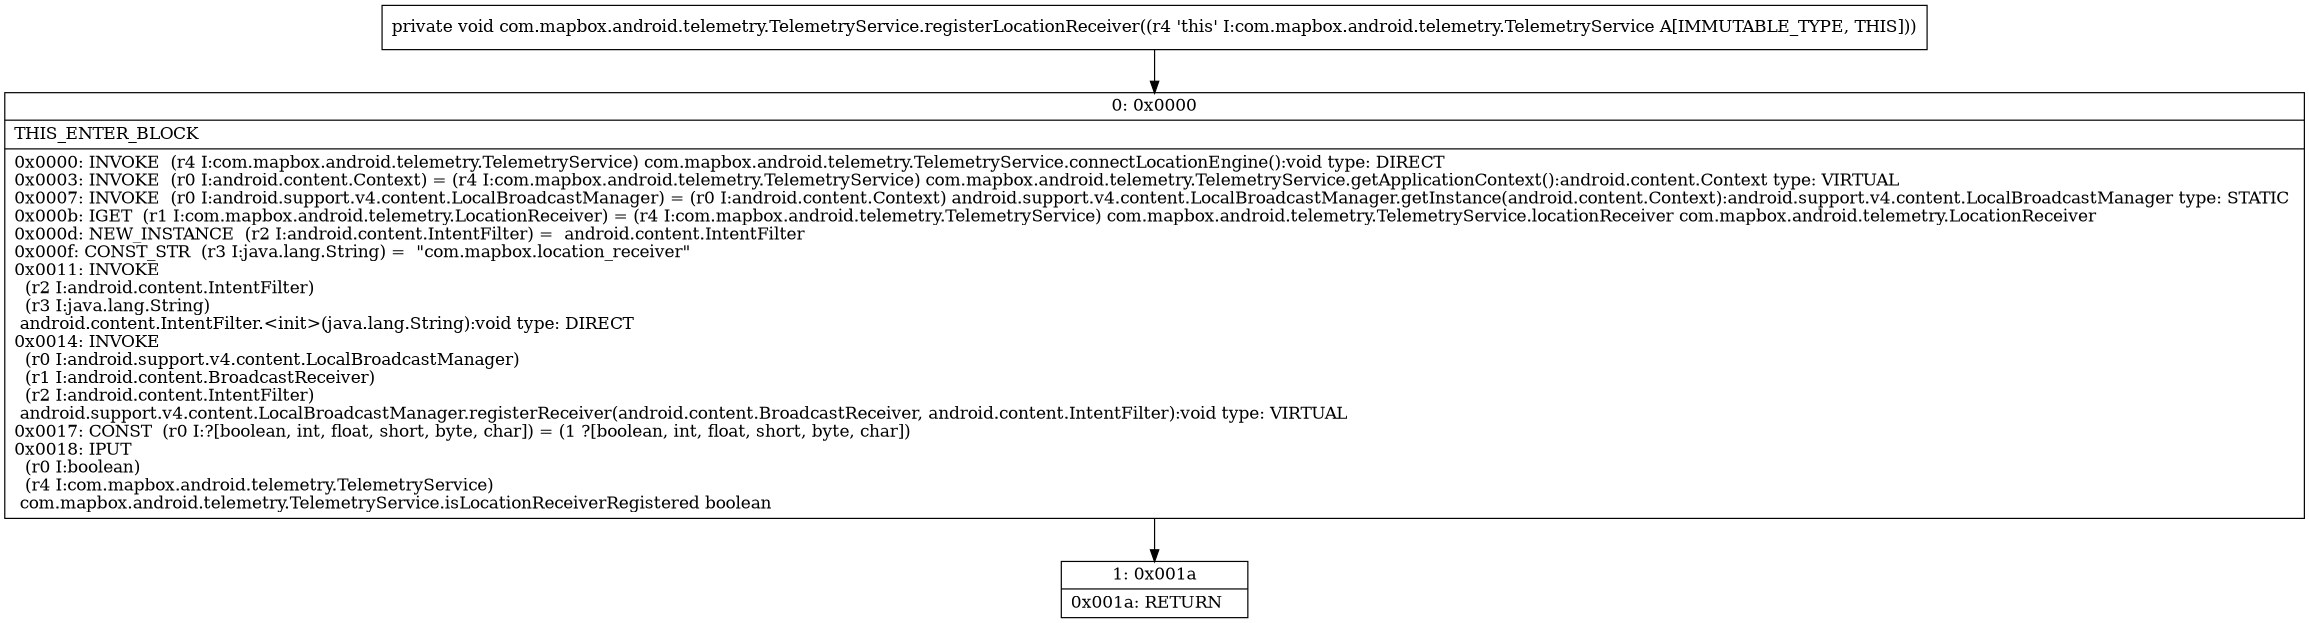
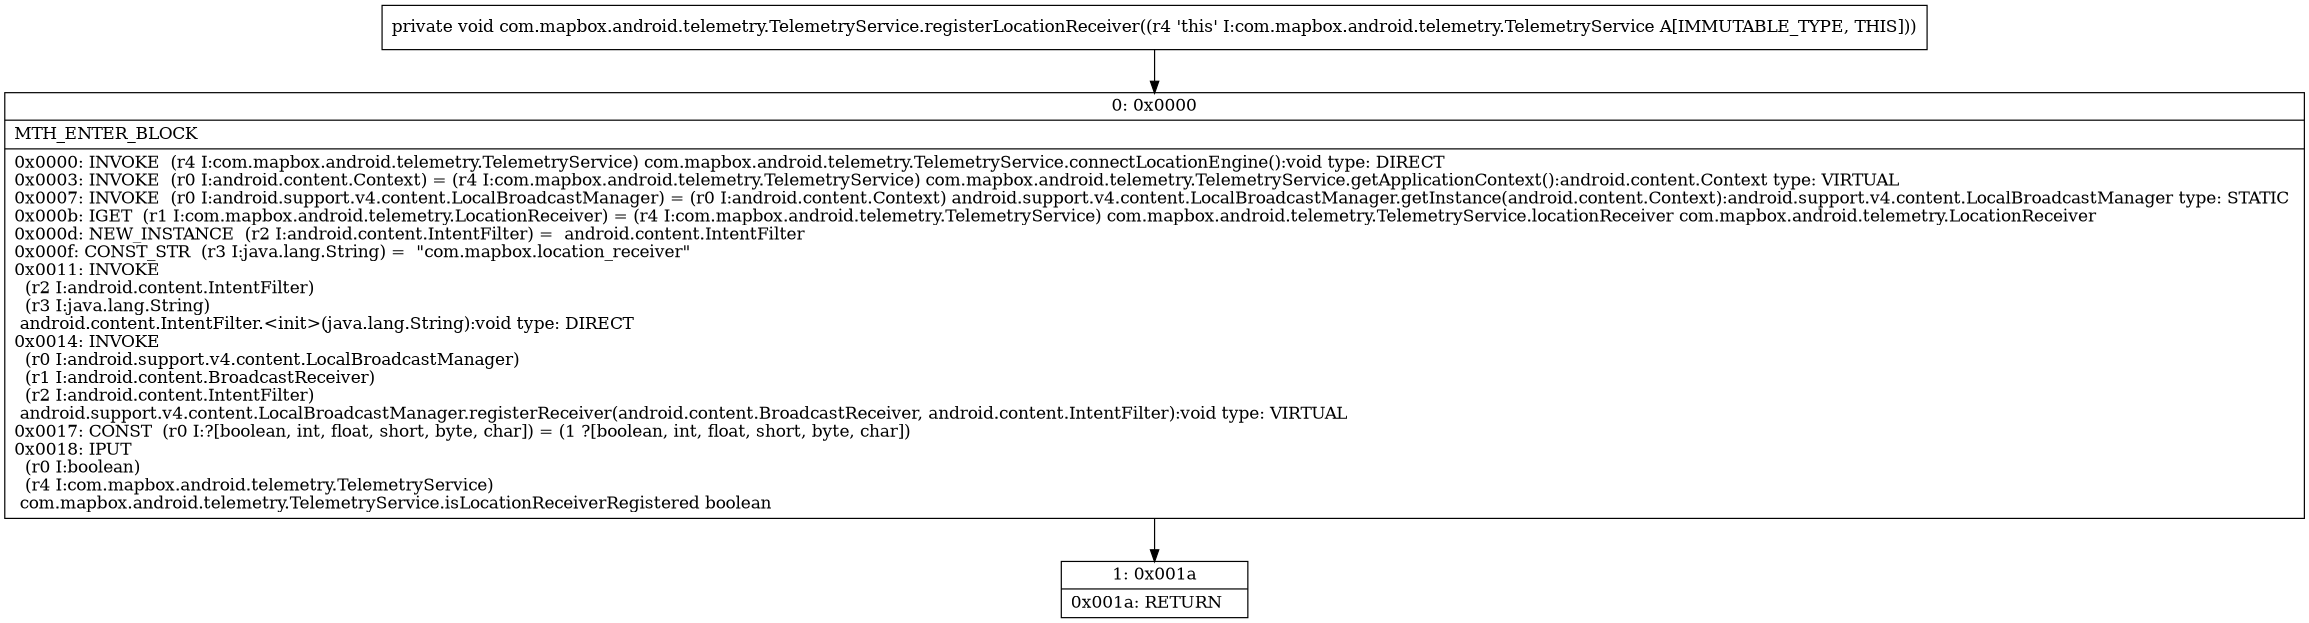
(106, 134) -> (106, 134)
